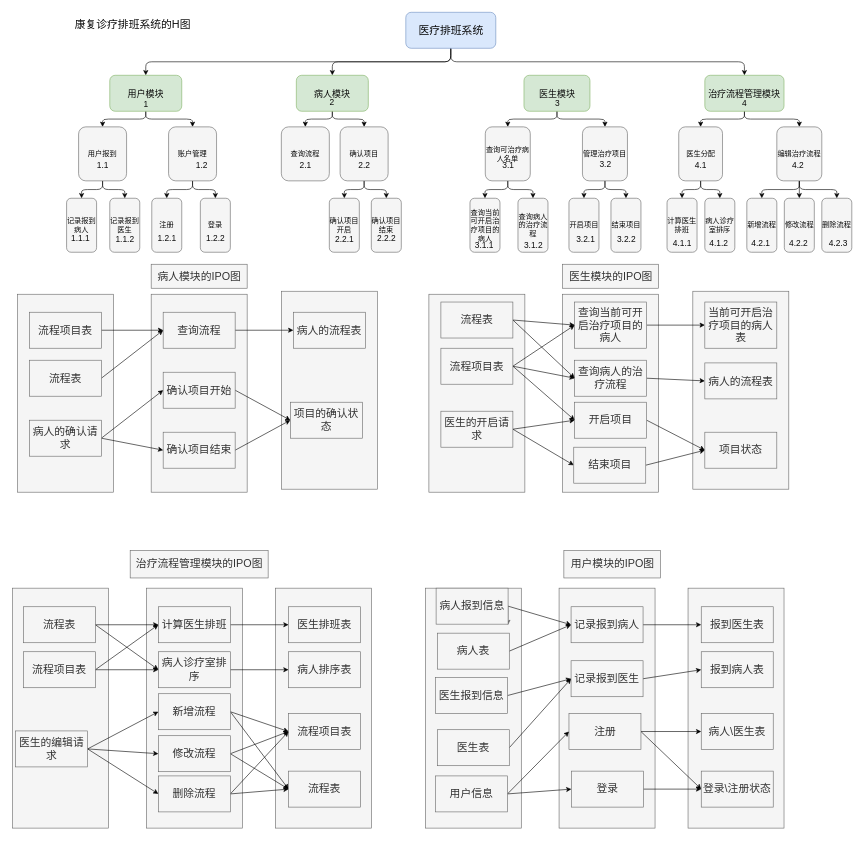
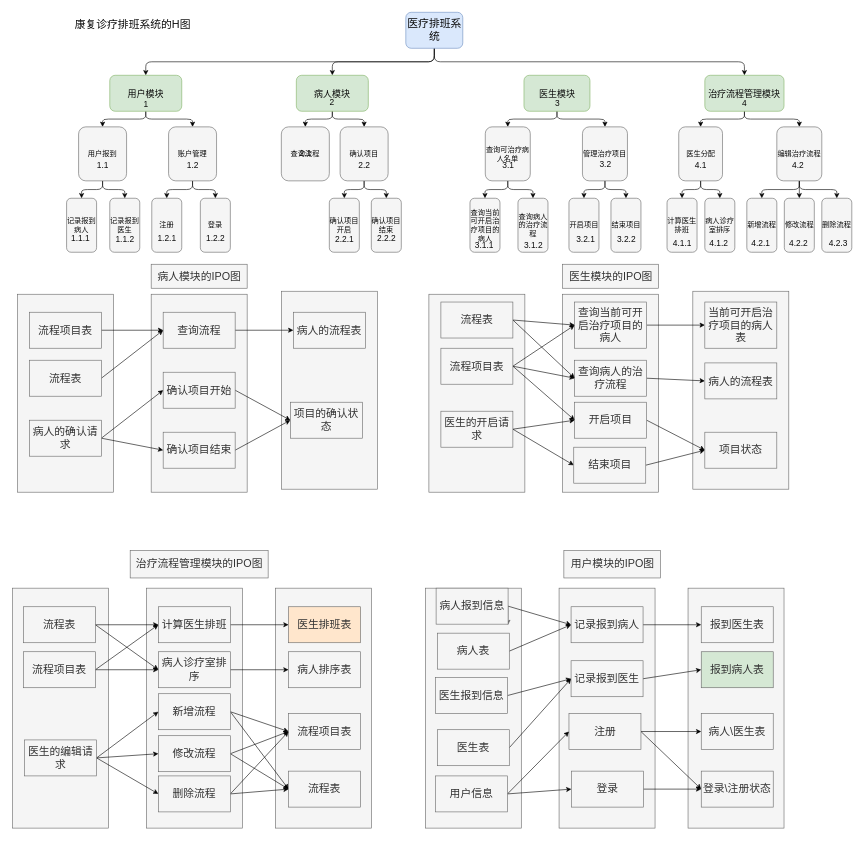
(451, 30) -> (434, 30)
(201, 165) -> (192, 165)
(305, 165) -> (305, 153)
(324, 625) -> (324, 625)
(737, 670) -> (737, 670)
(51, 749) -> (60, 758)
